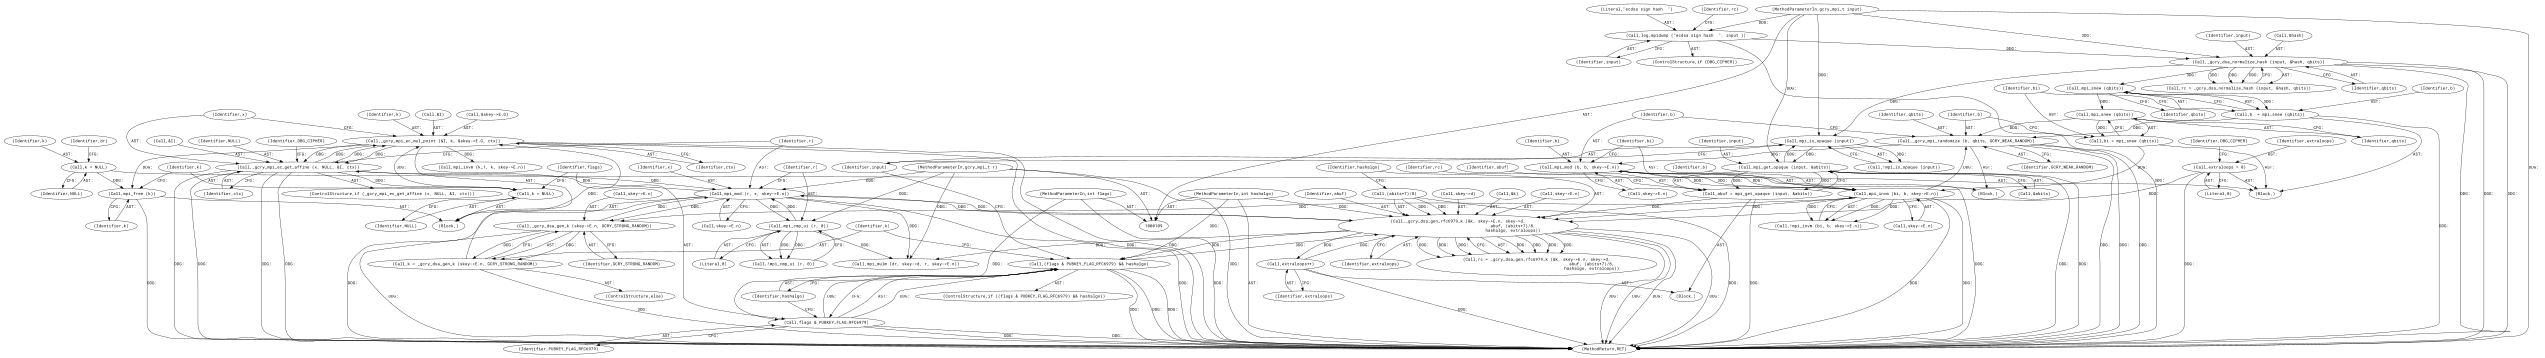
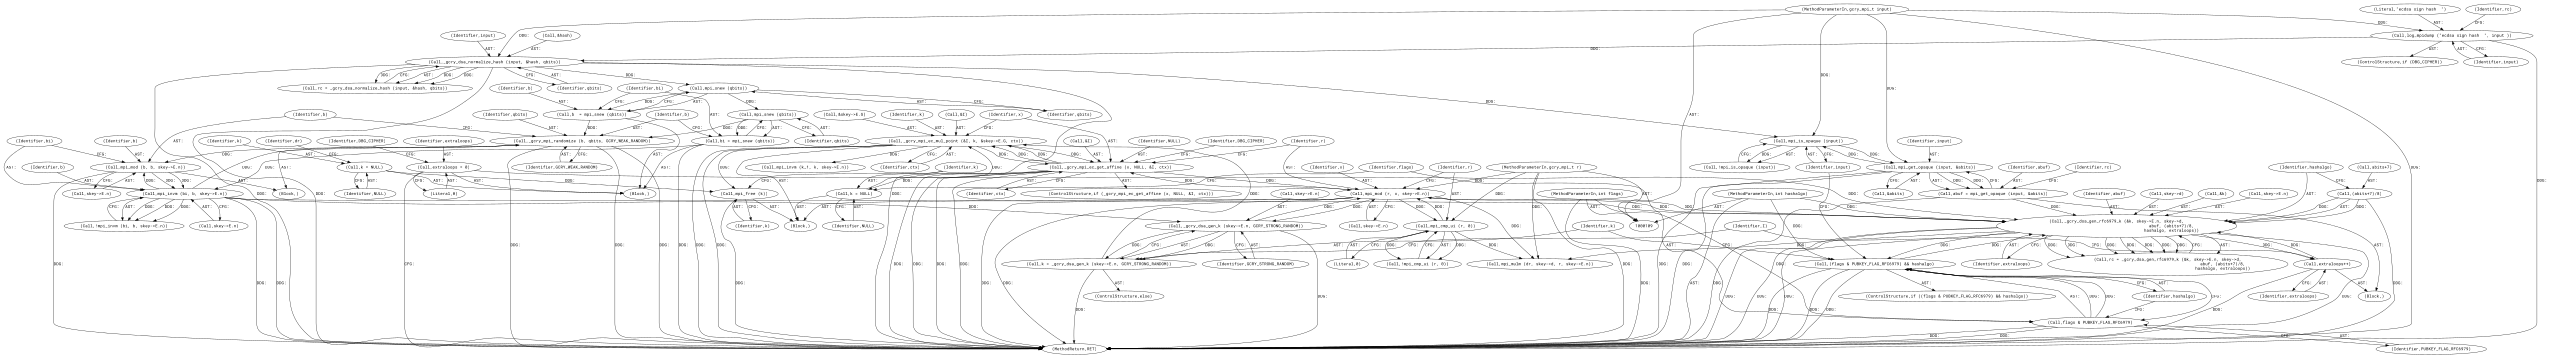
none -> (2375, 167)
none -> (1750, 226)
(2191, 264) -> (411, 264)
(2252, 339) -> (704, 338)
